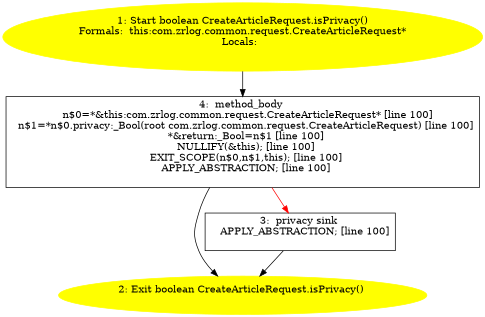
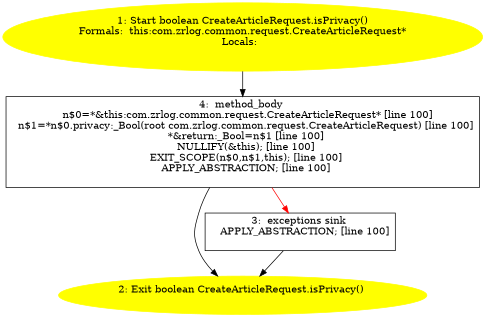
(300, 232) -> (300, 232)
